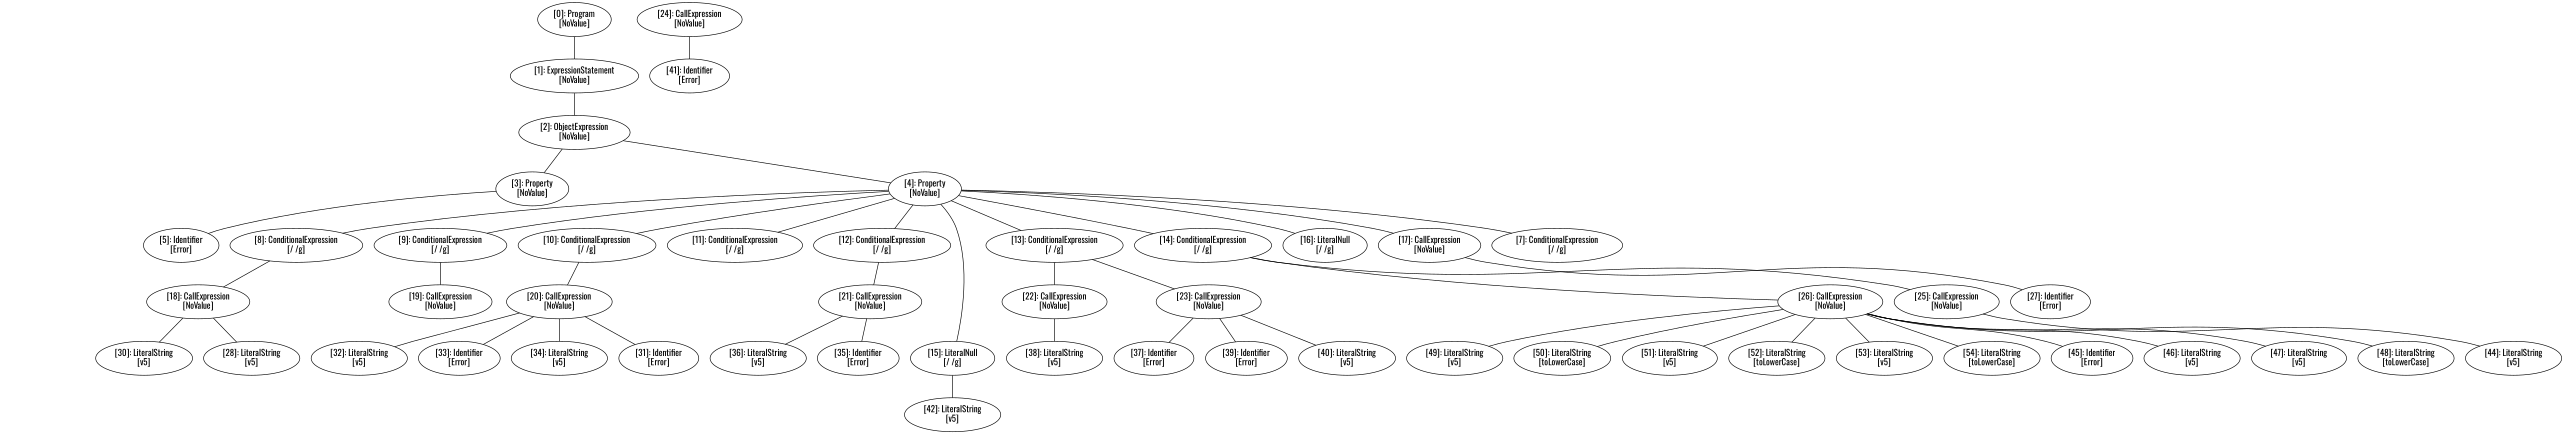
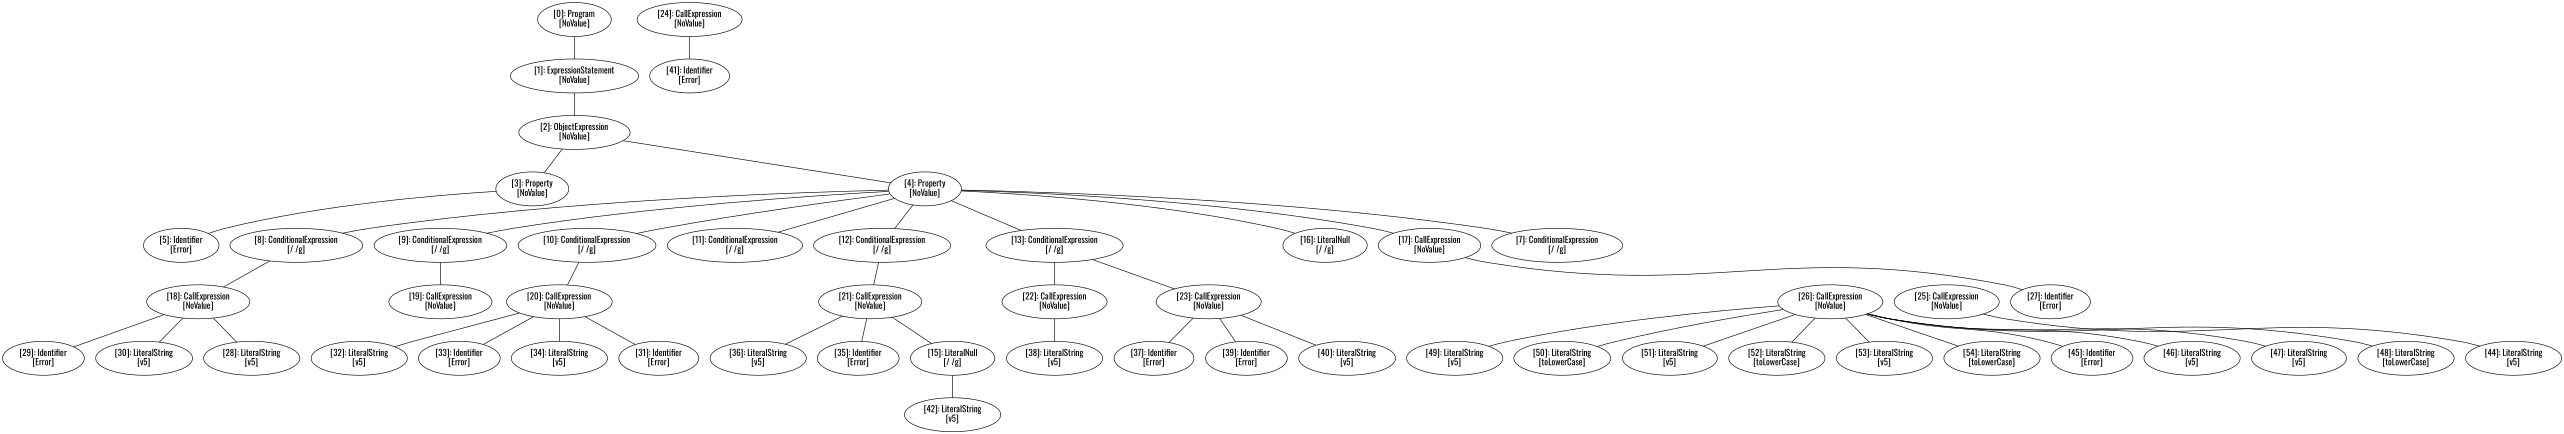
(1203, 245) -> none
(964, 270) -> (912, 330)
none -> (43, 358)
